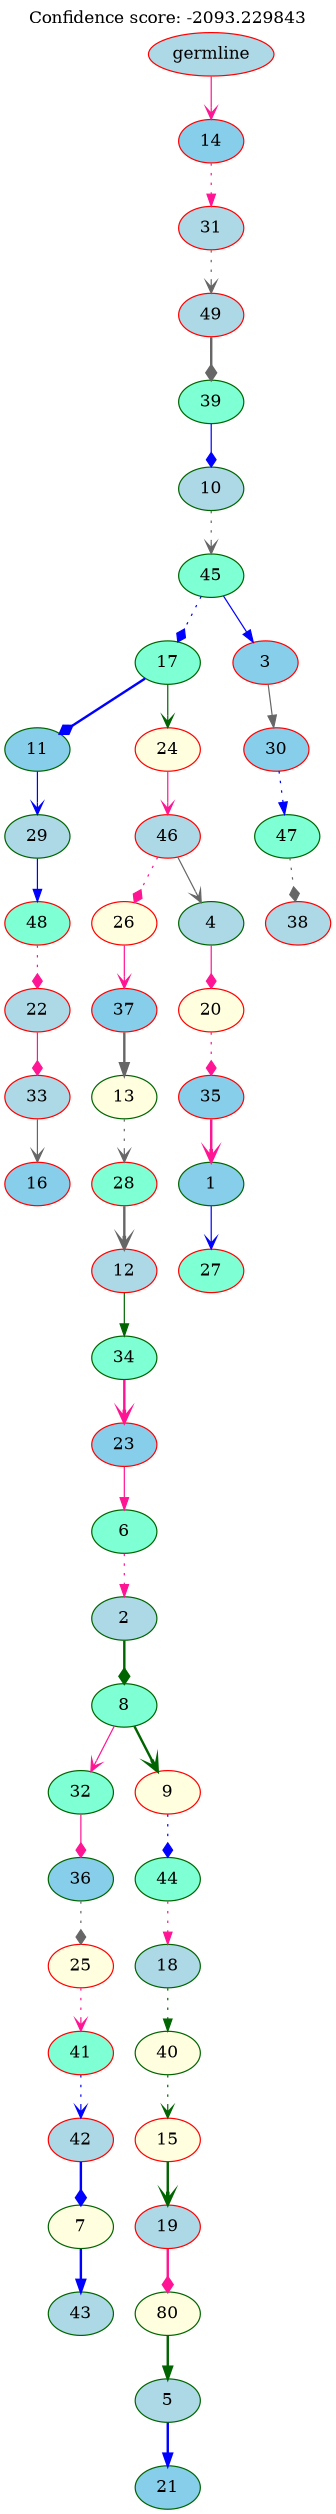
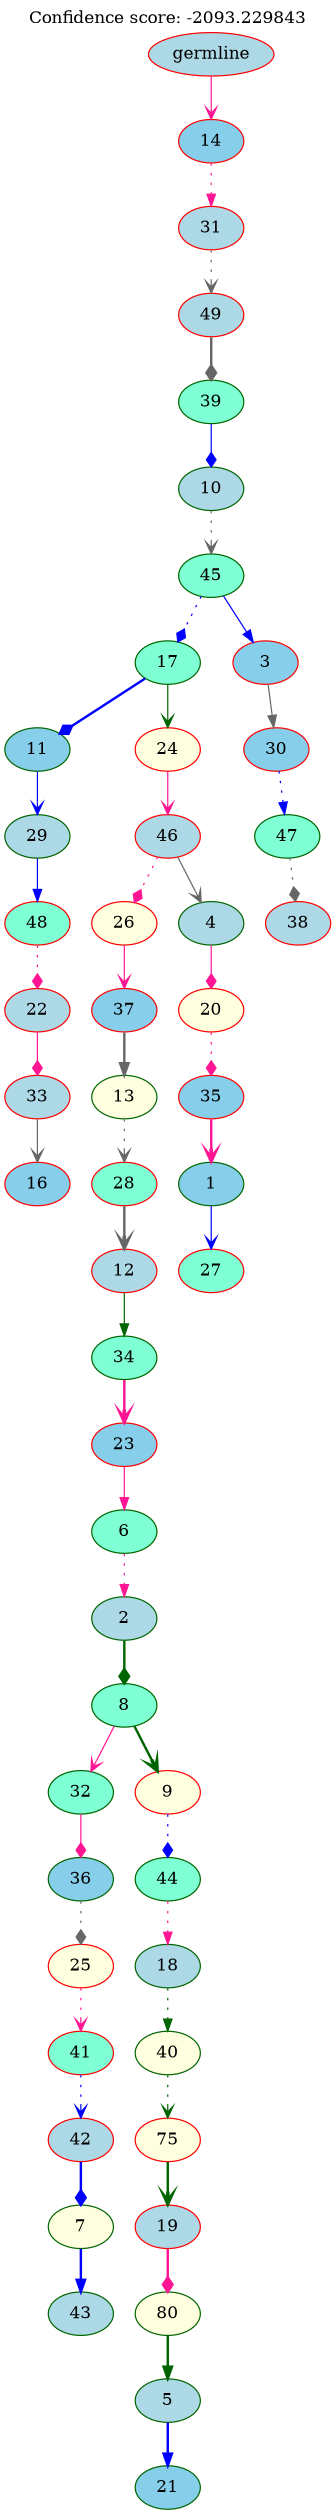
(168, 2140) -> (168, 2140)
